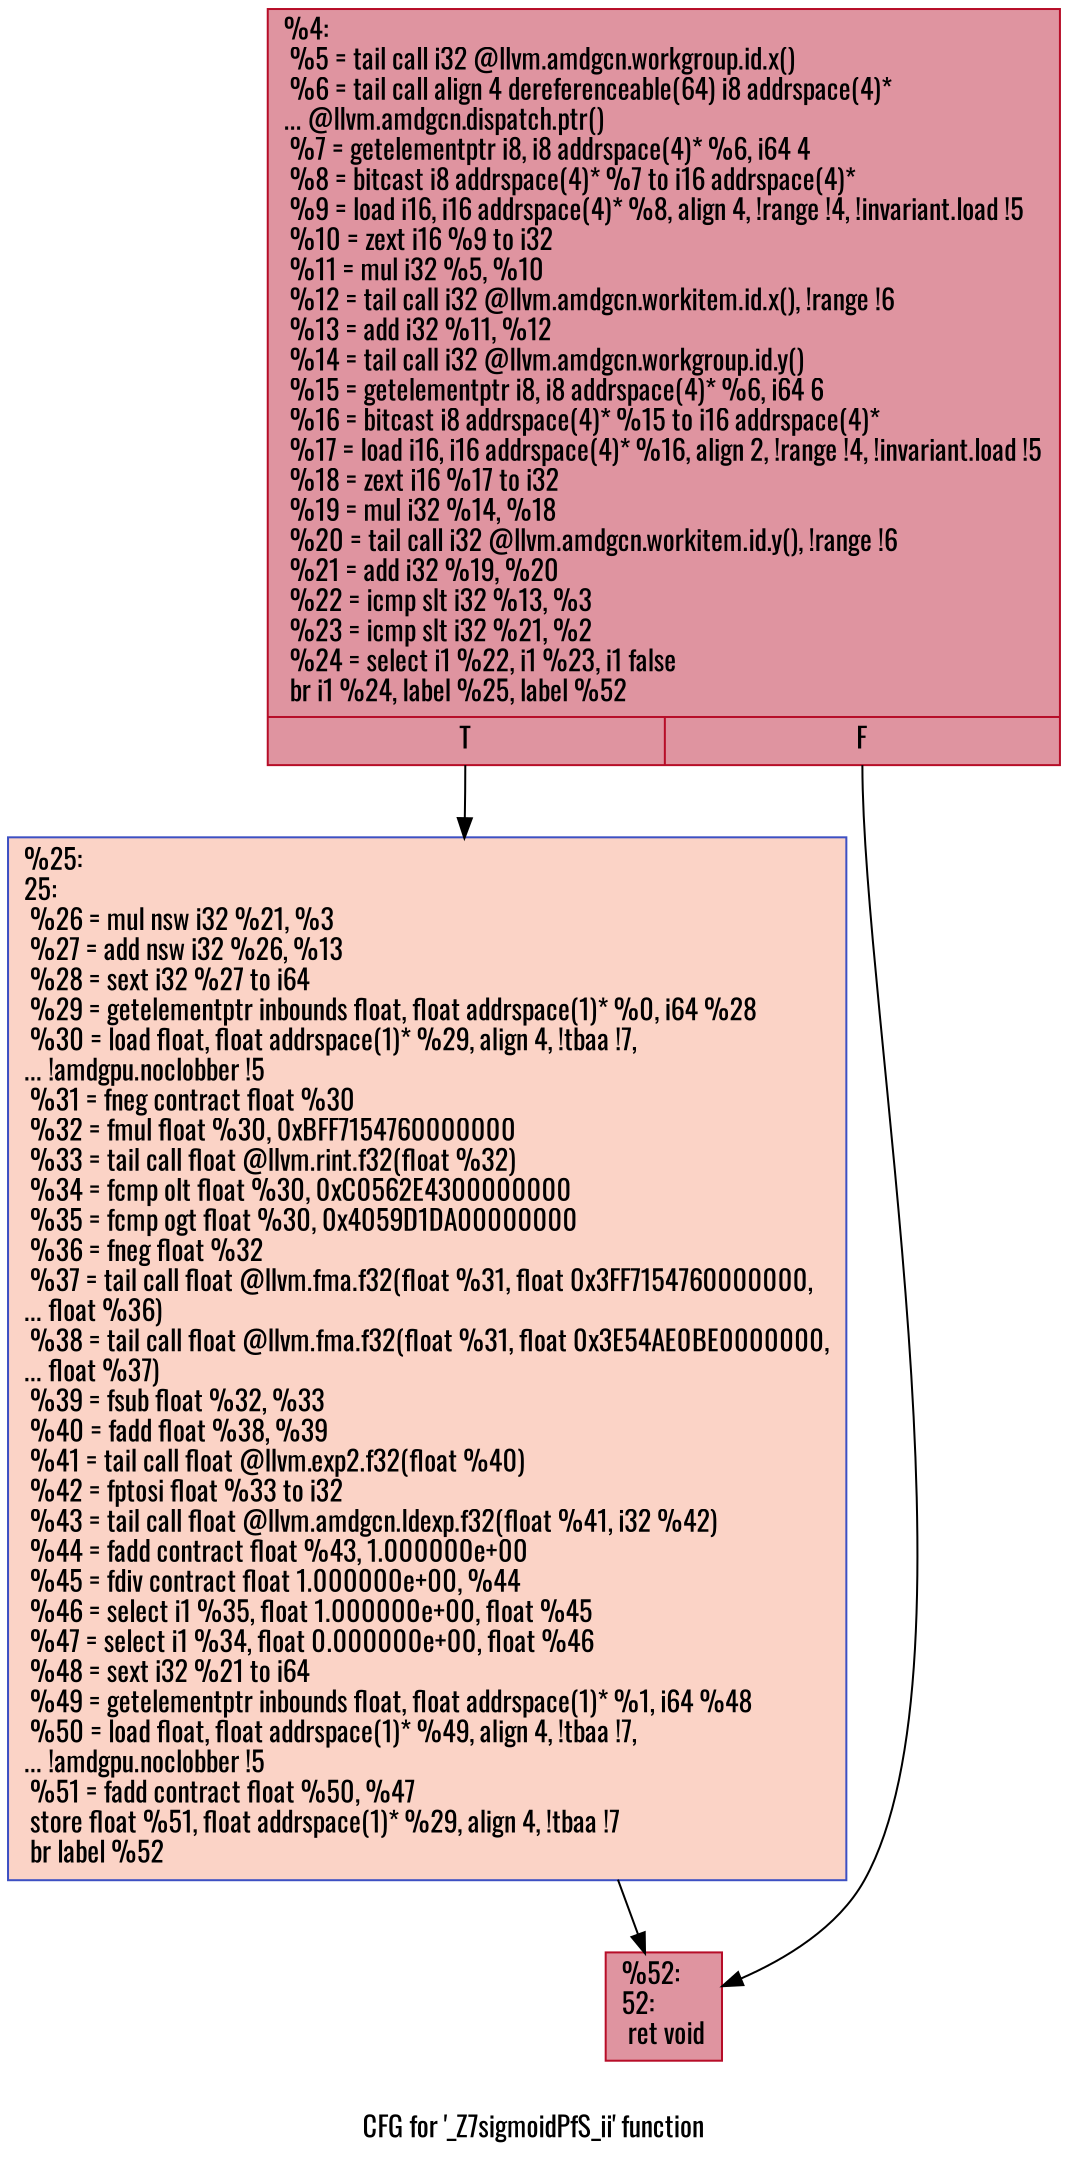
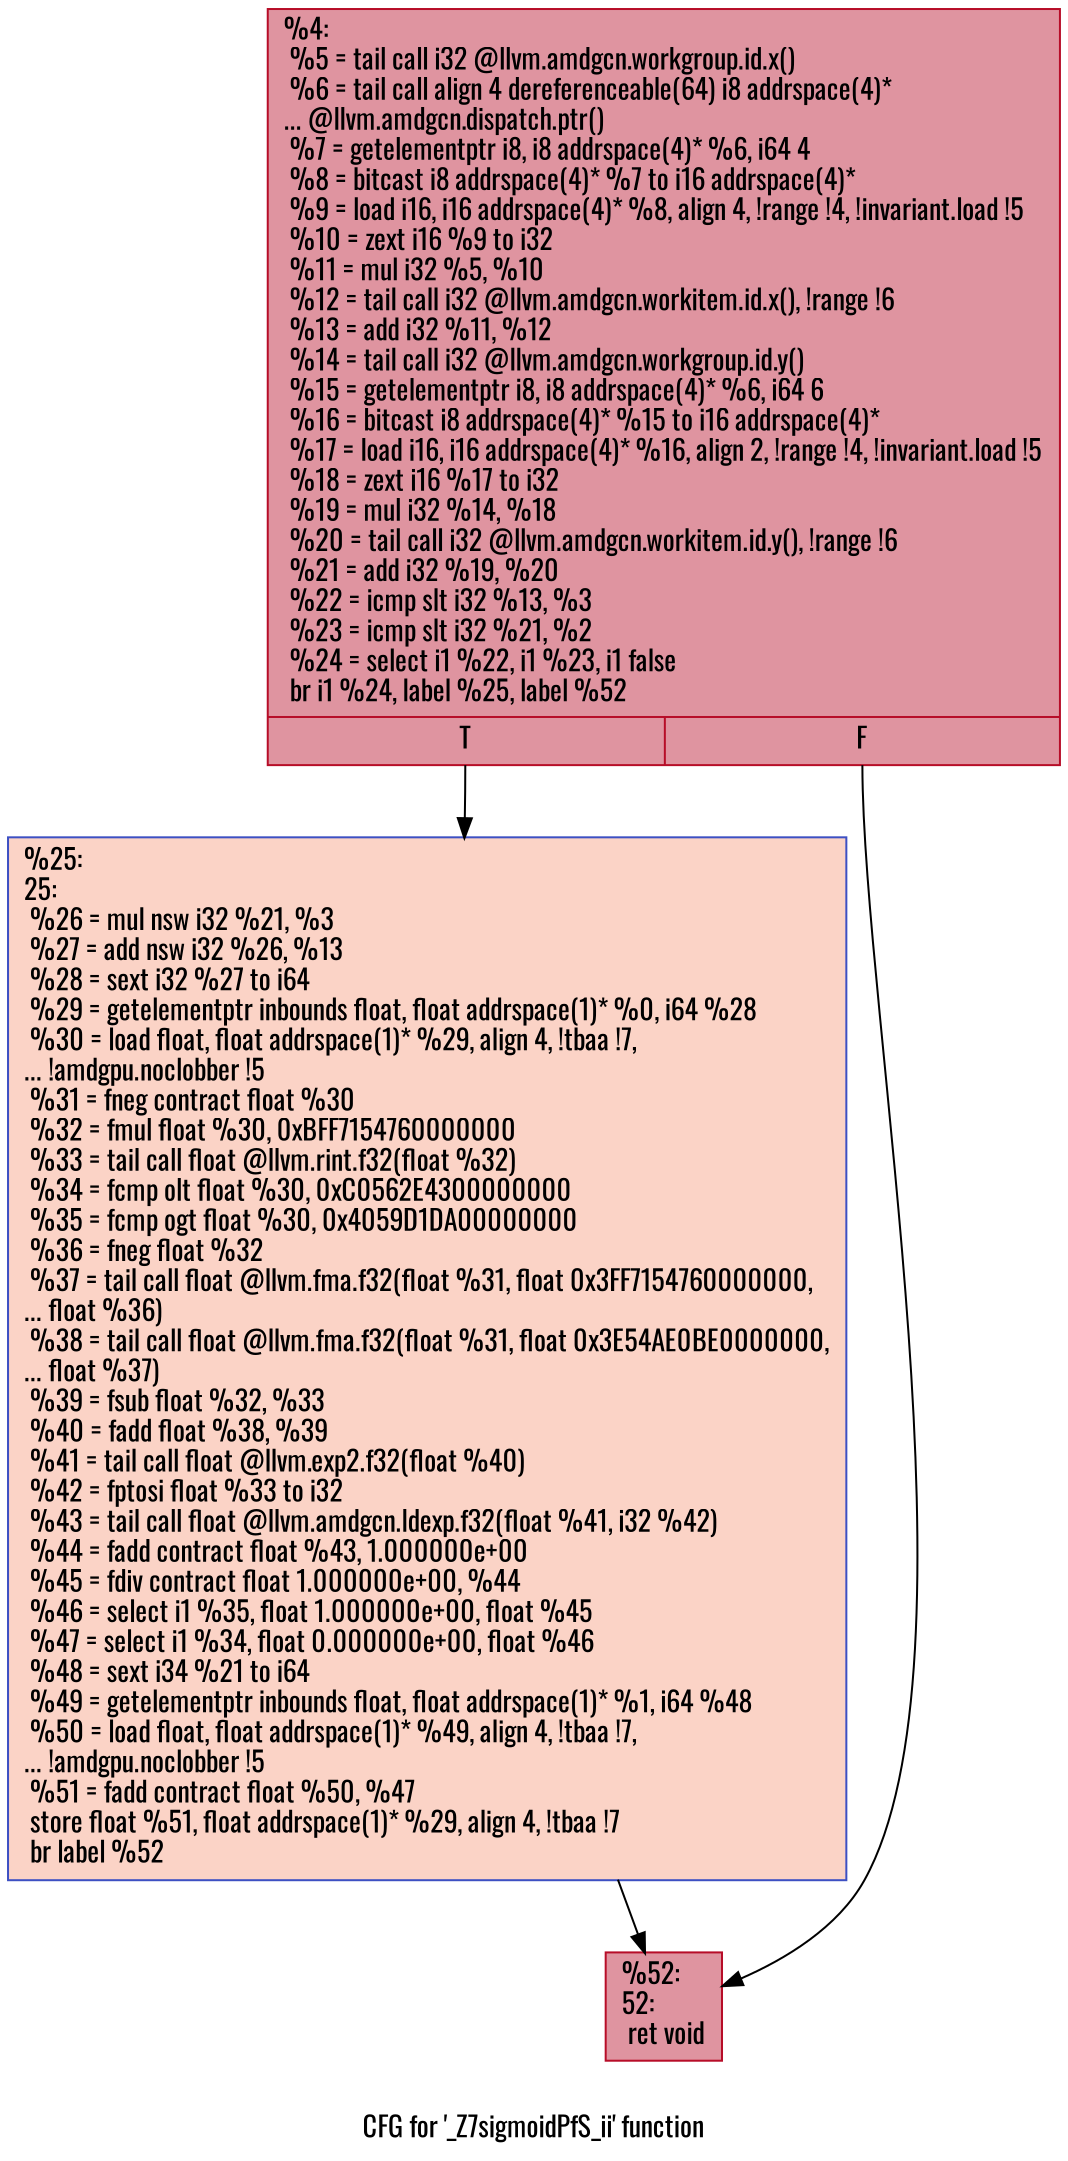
(167, 1674) -> (167, 1674)
